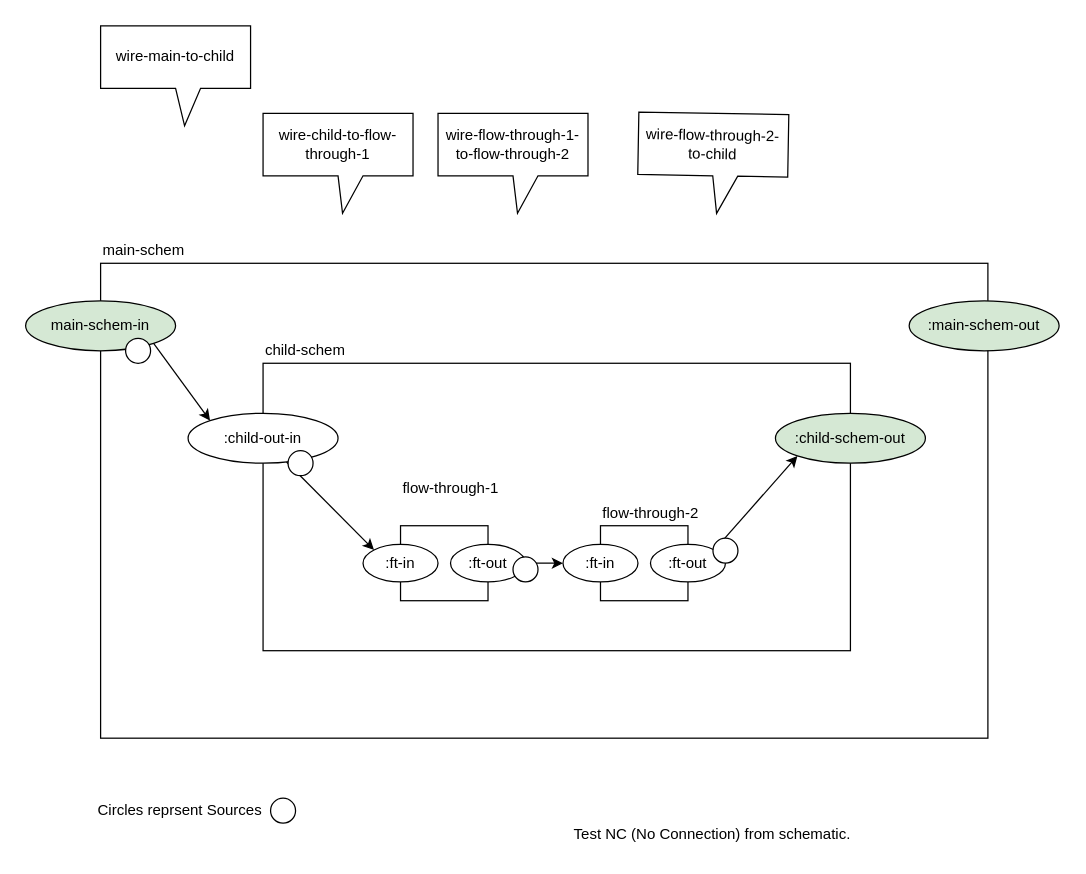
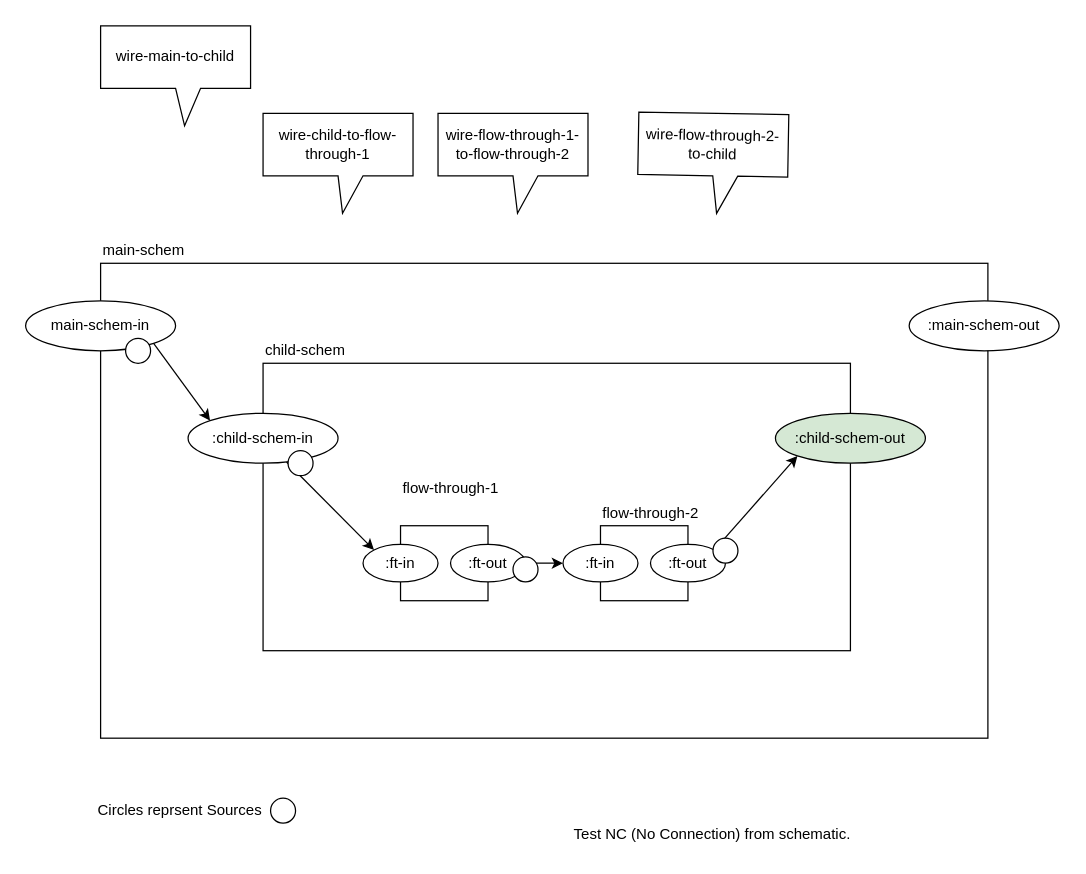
(101, 326) -> (101, 326)
(984, 326) -> (984, 326)
(263, 438) -> (263, 438)
